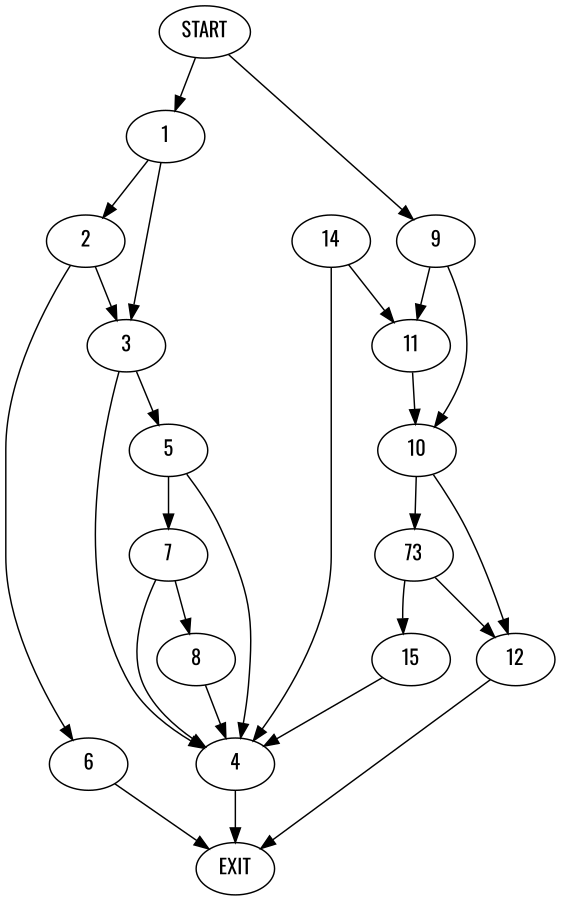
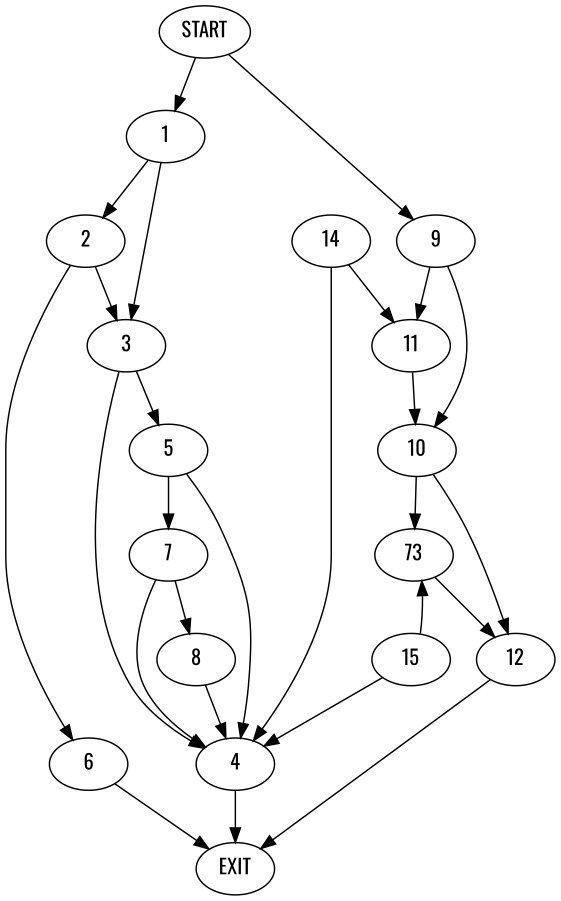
(403, 599) -> (422, 615)
